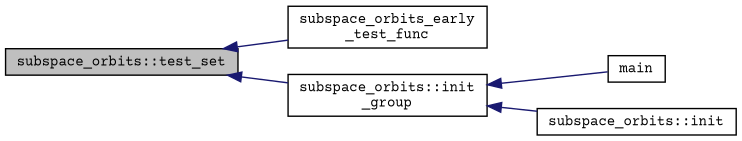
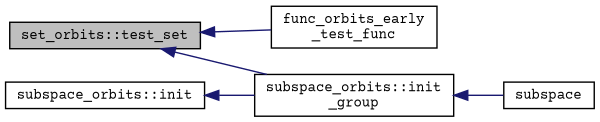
(388, 27) -> (354, 27)
(122, 62) -> (105, 35)
(637, 69) -> (549, 95)
(519, 109) -> (237, 95)
